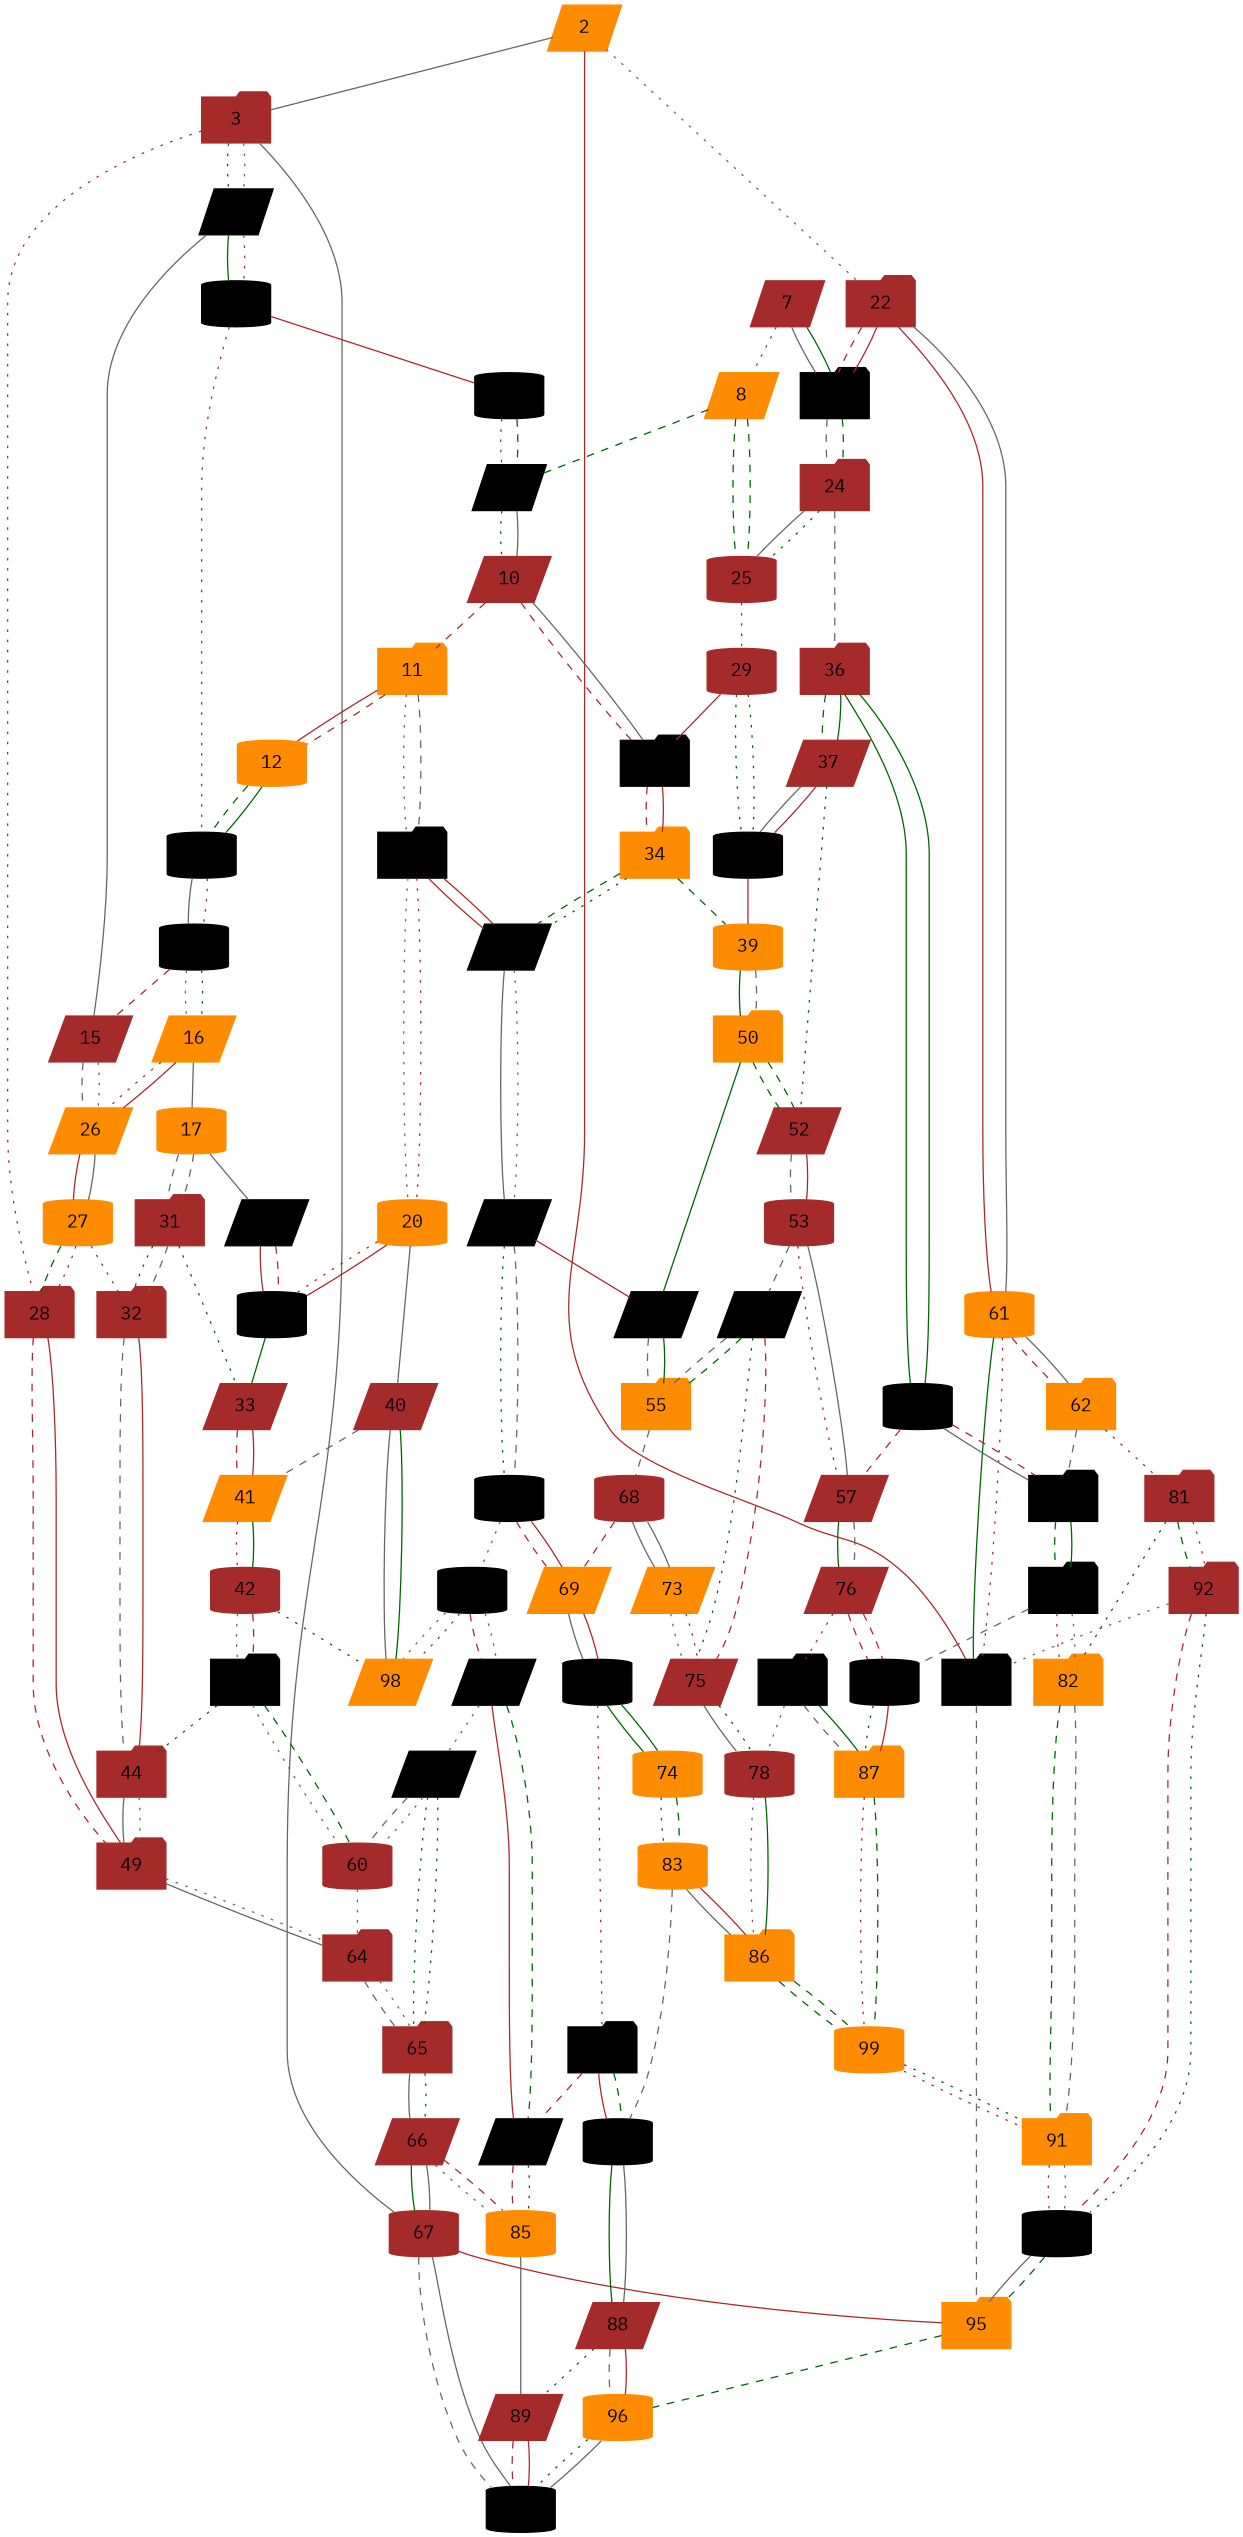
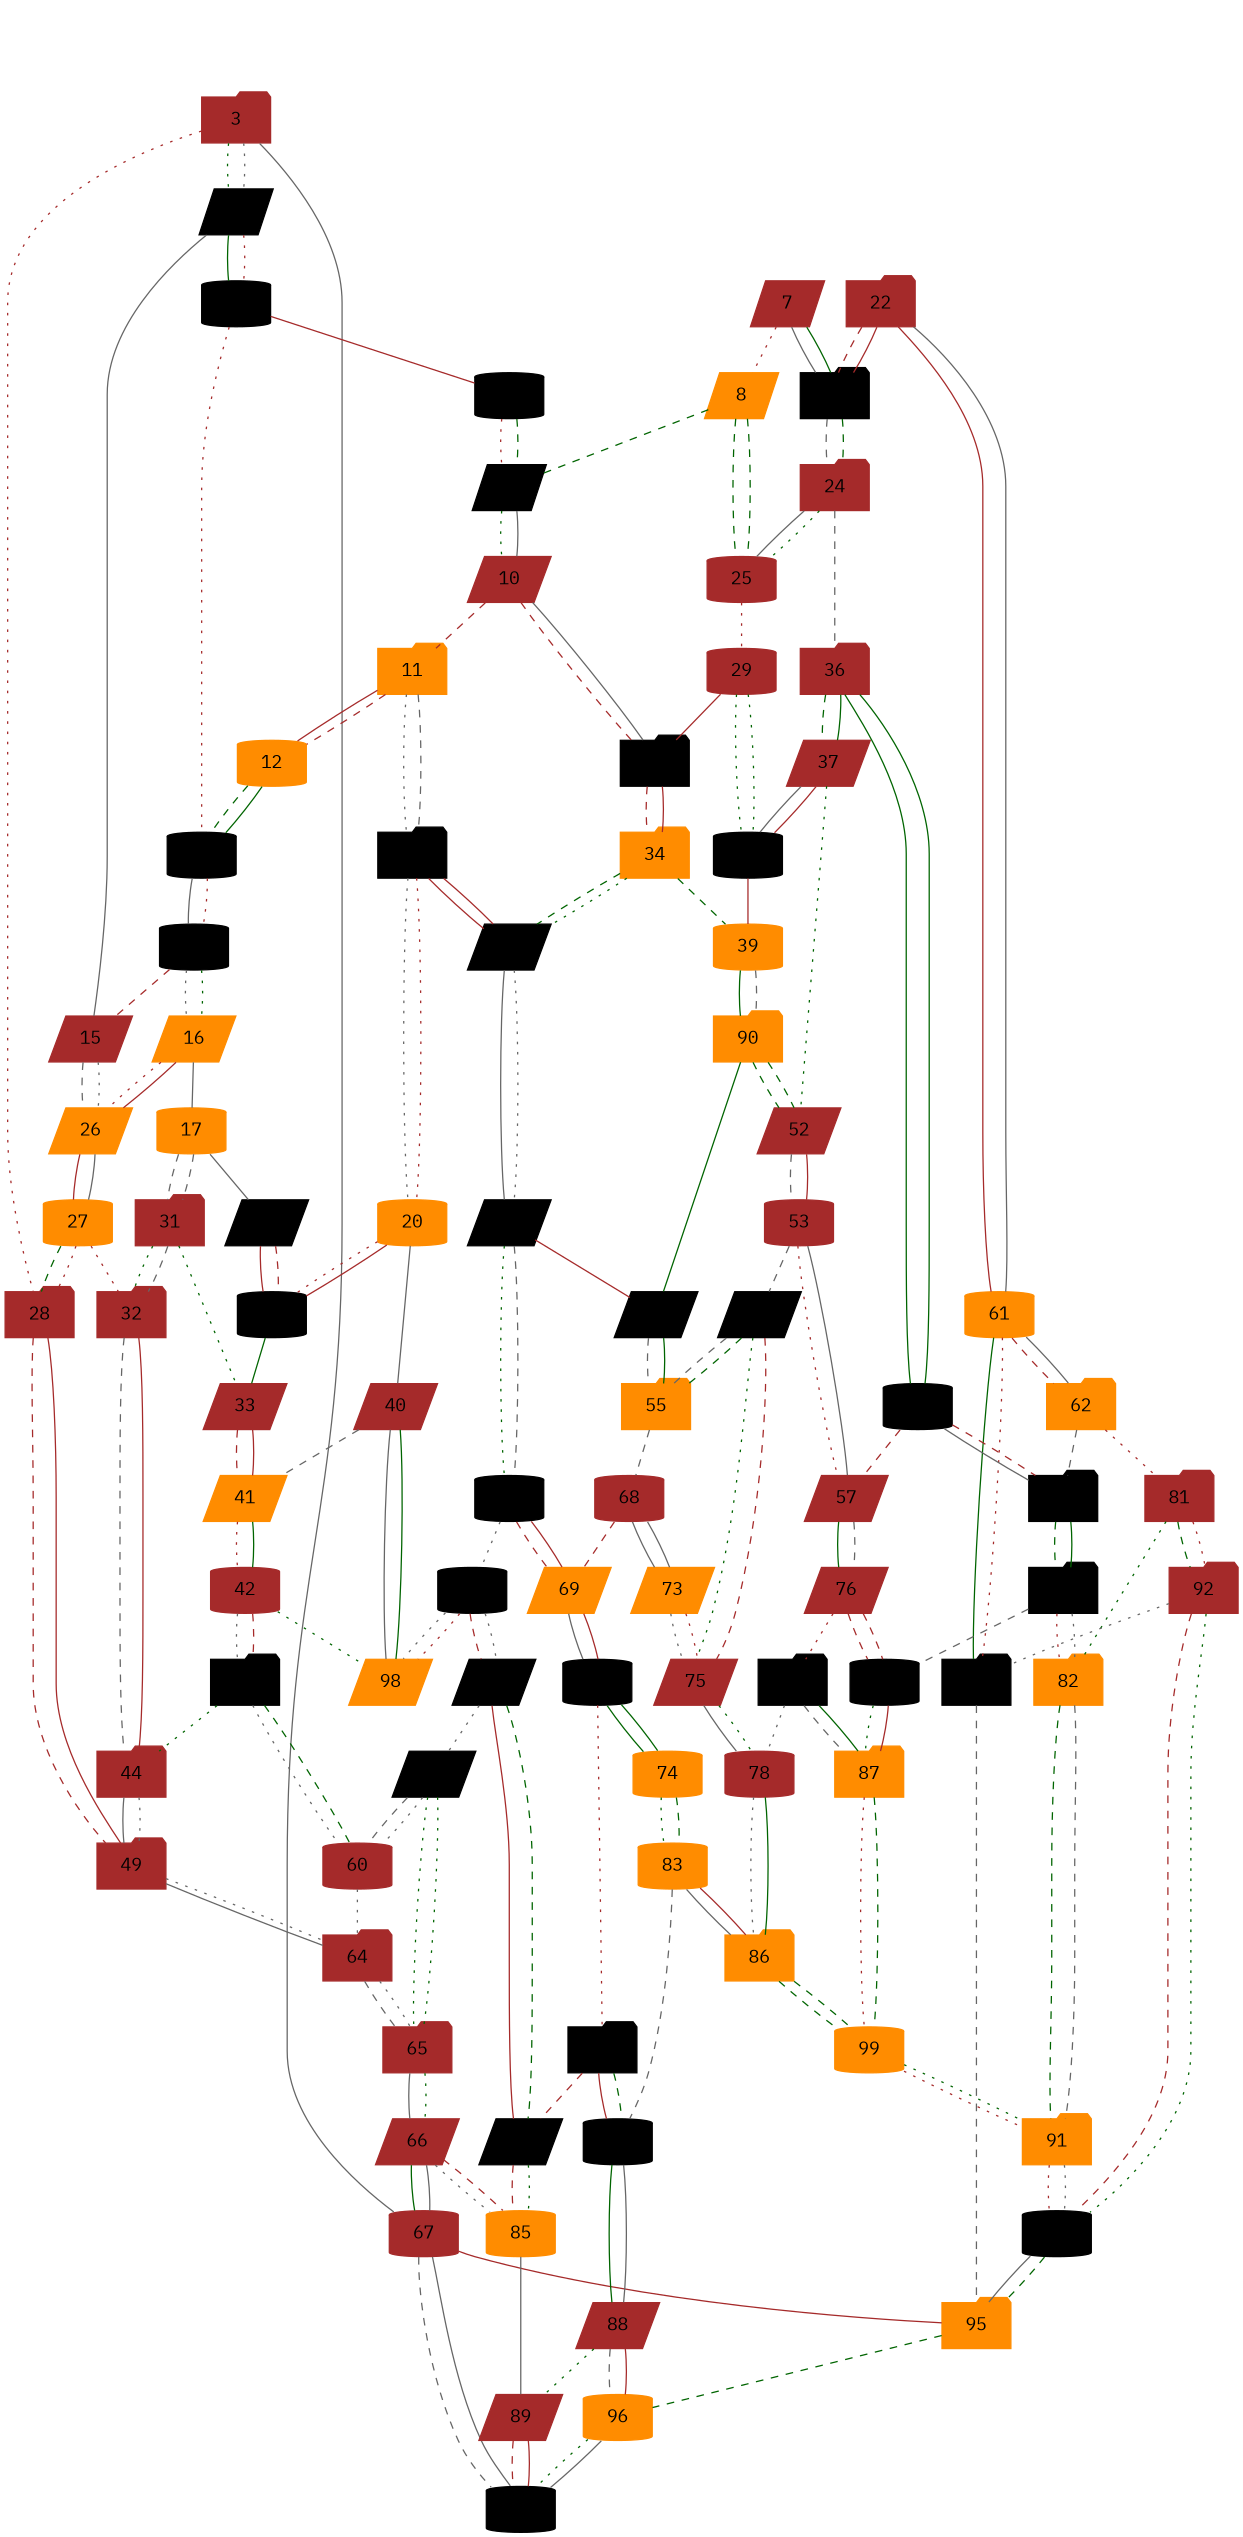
(585, 28) -> none
(748, 1039) -> (748, 1039)
